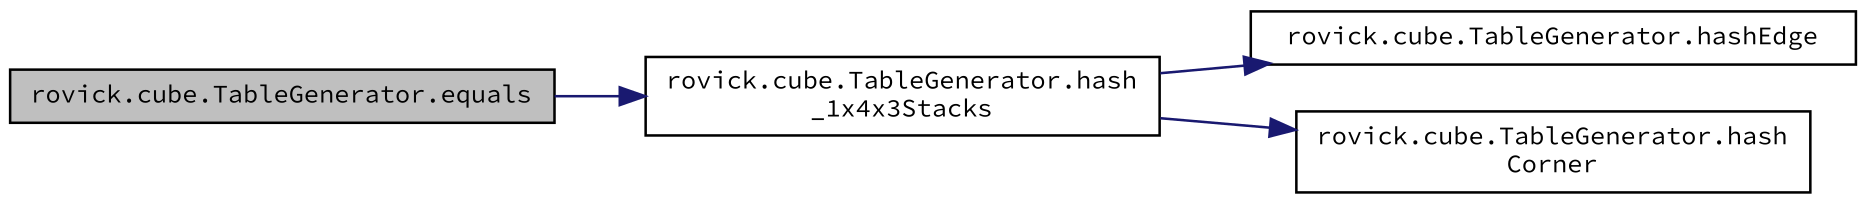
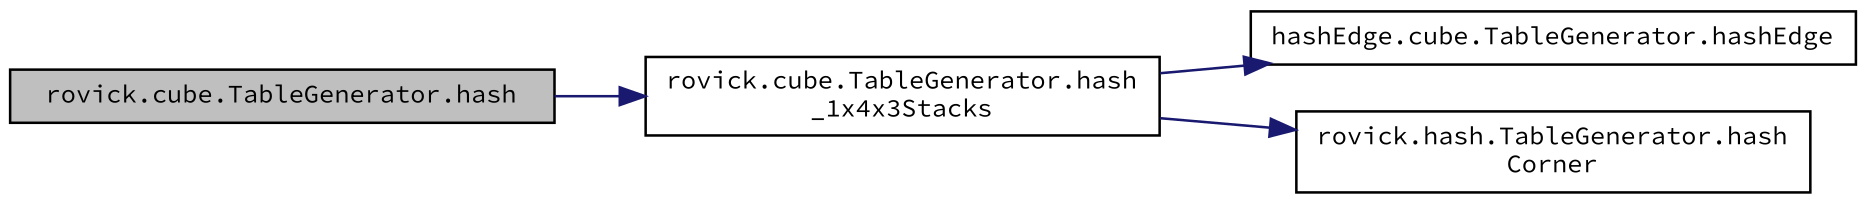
(1553, 38) -> (1553, 38)
(282, 96) -> (282, 96)
(1553, 152) -> (1553, 152)
